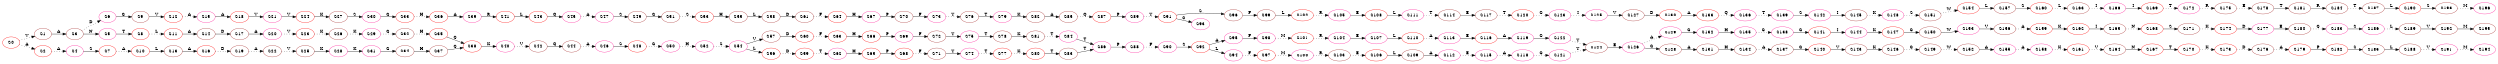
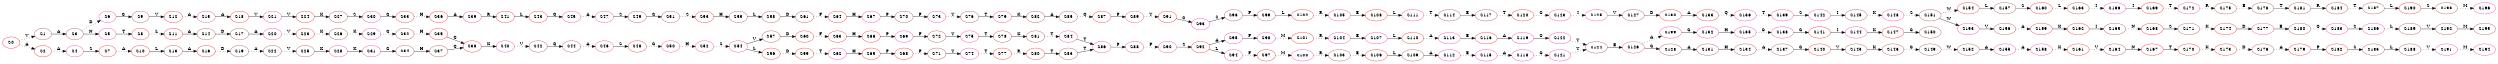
(1199, 13) -> (1215, 20)
(1671, 32) -> (1671, 32)
(1948, 32) -> (1948, 22)
(1019, 51) -> (1019, 51)
